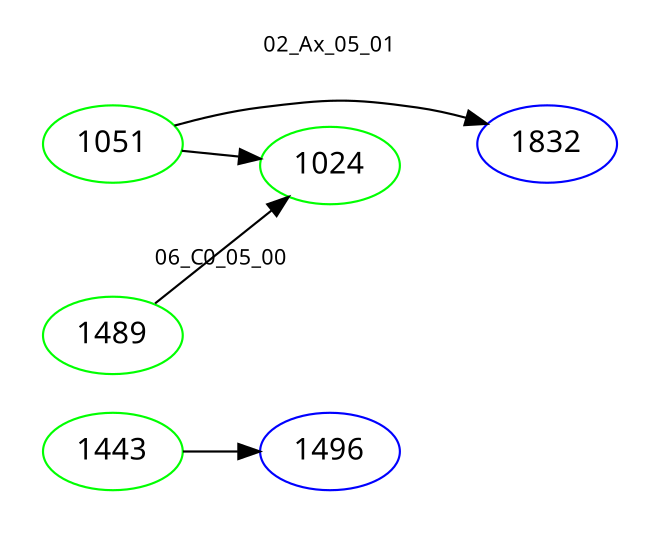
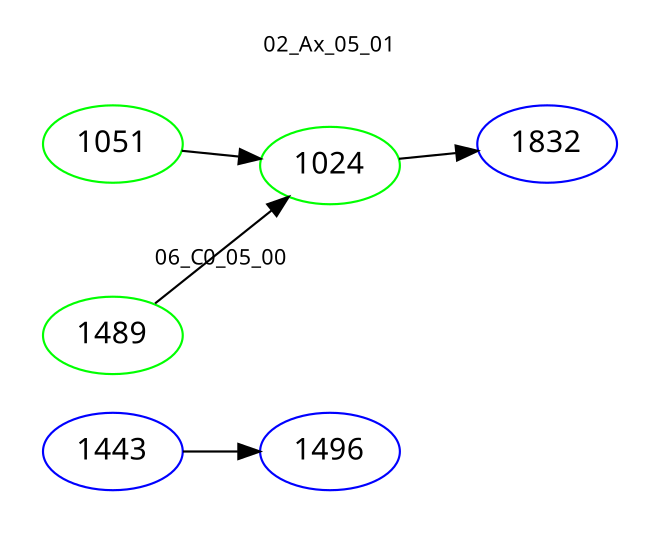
(320, 101) -> (427, 156)
(113, 452) -> (113, 452)
